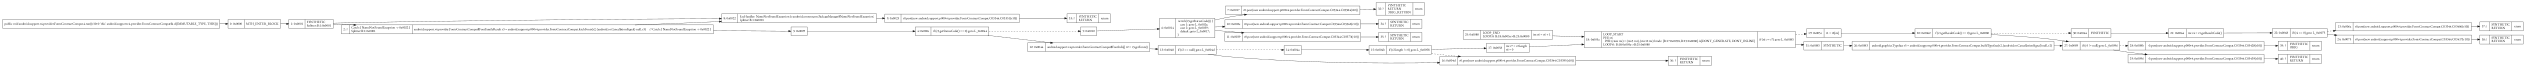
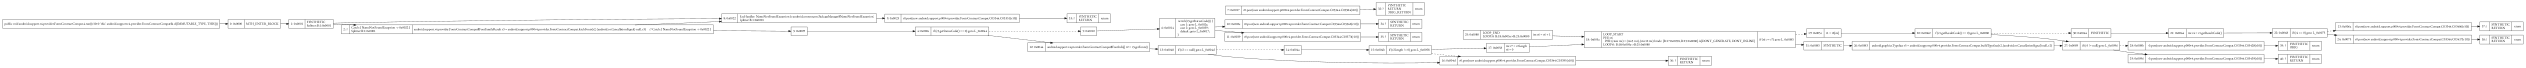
(1230, 17) -> none
